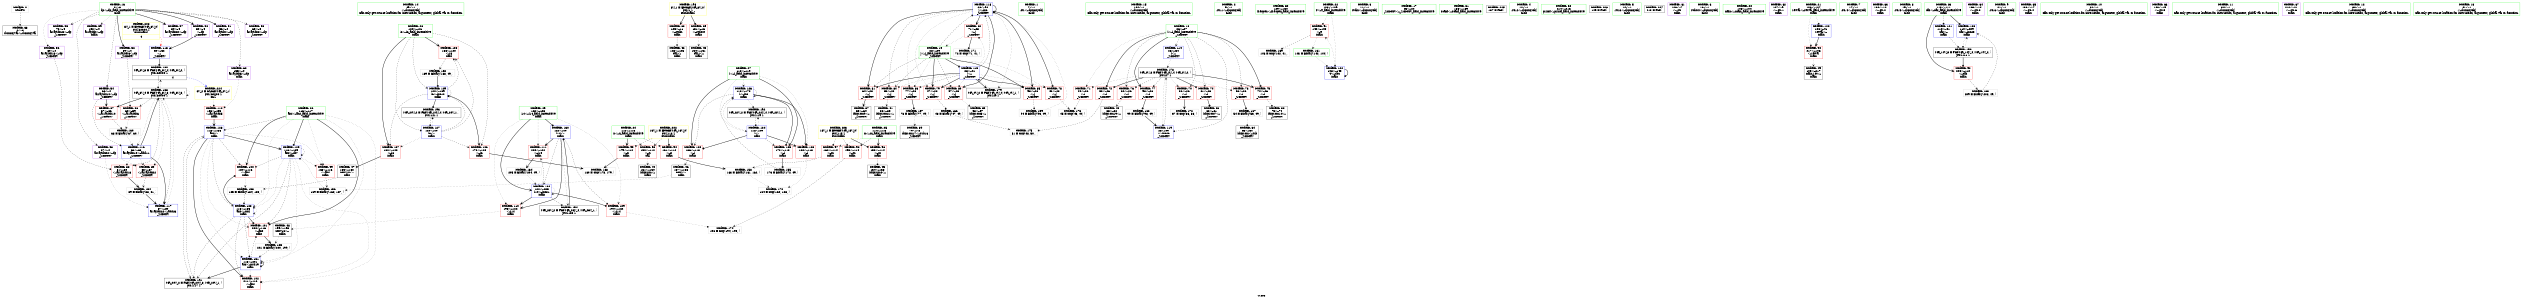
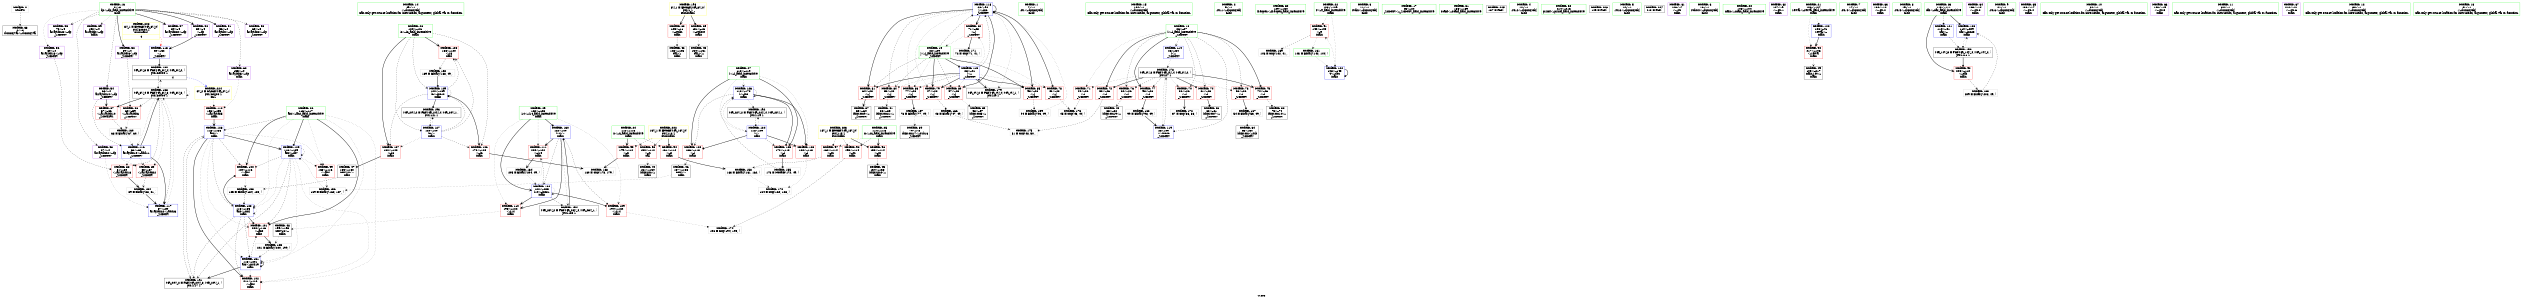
(106, 117) -> (106, 117)
(783, 173) -> (783, 173)
